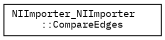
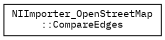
(83, 20) -> (83, 20)
